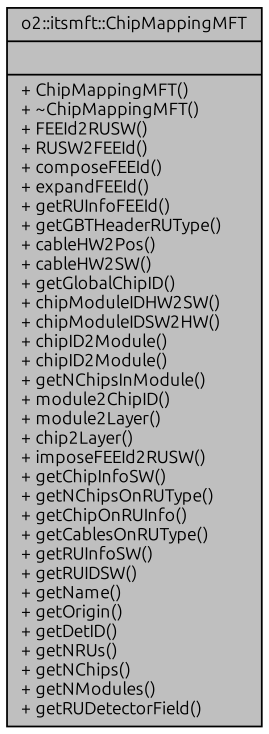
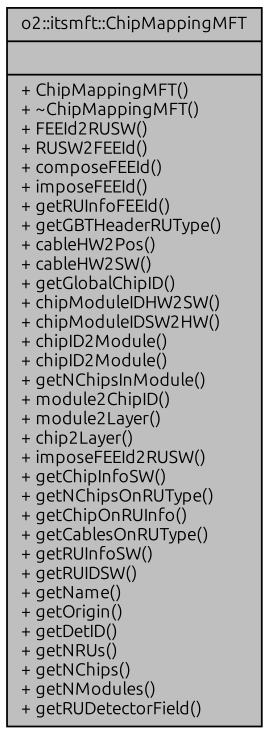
(85, 187) -> (85, 187)
